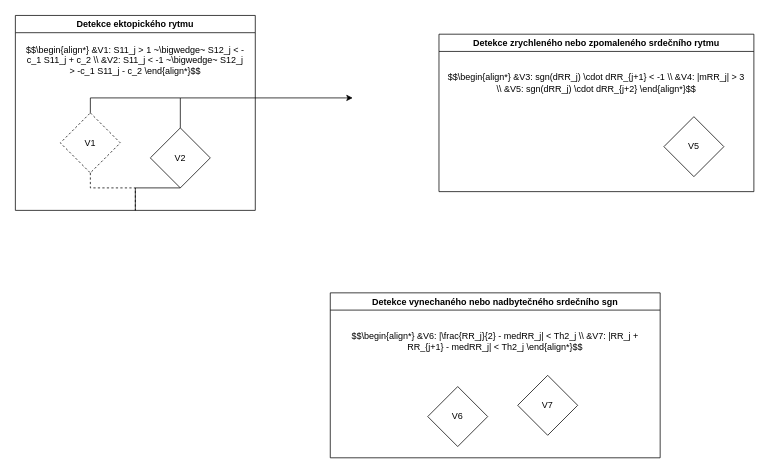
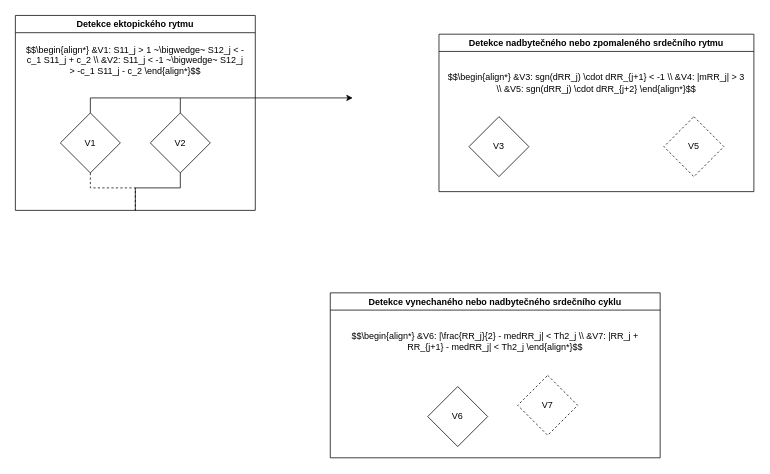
(596, 43) -> (596, 43)
(90, 143) -> (90, 143)
none -> (499, 147)
(694, 147) -> (694, 147)
(180, 158) -> (180, 143)
(495, 302) -> (495, 302)
(548, 405) -> (548, 405)
